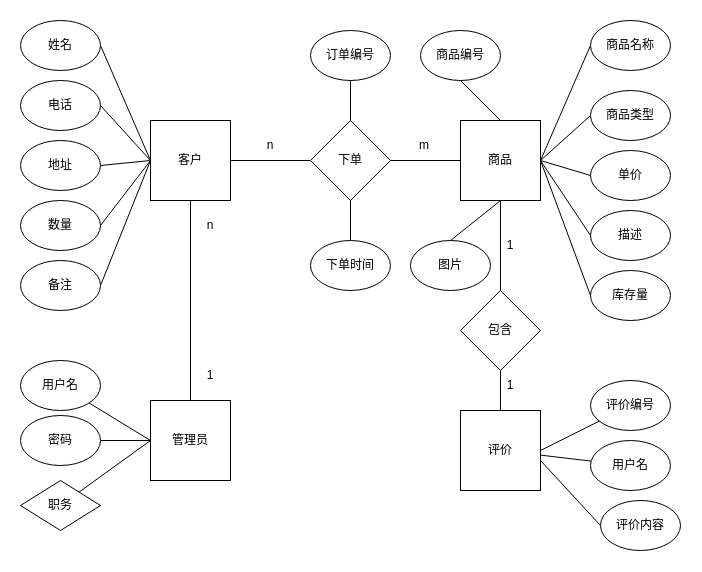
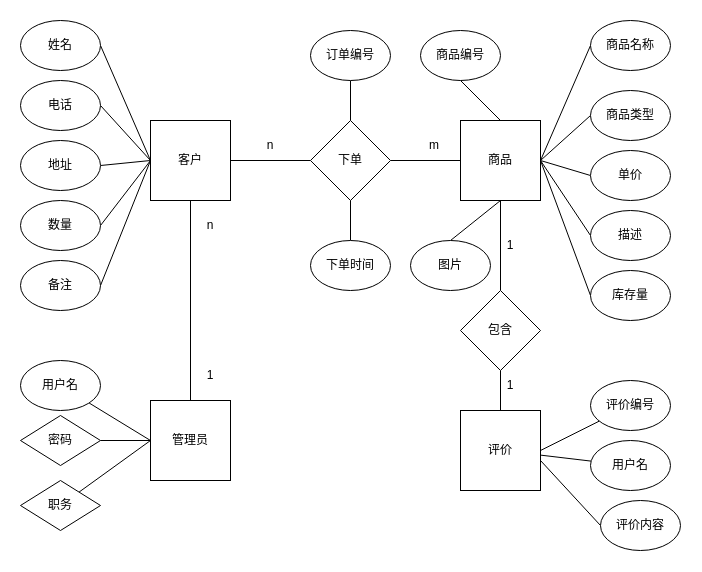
(424, 146) -> (434, 146)
(61, 441) -> (61, 441)
